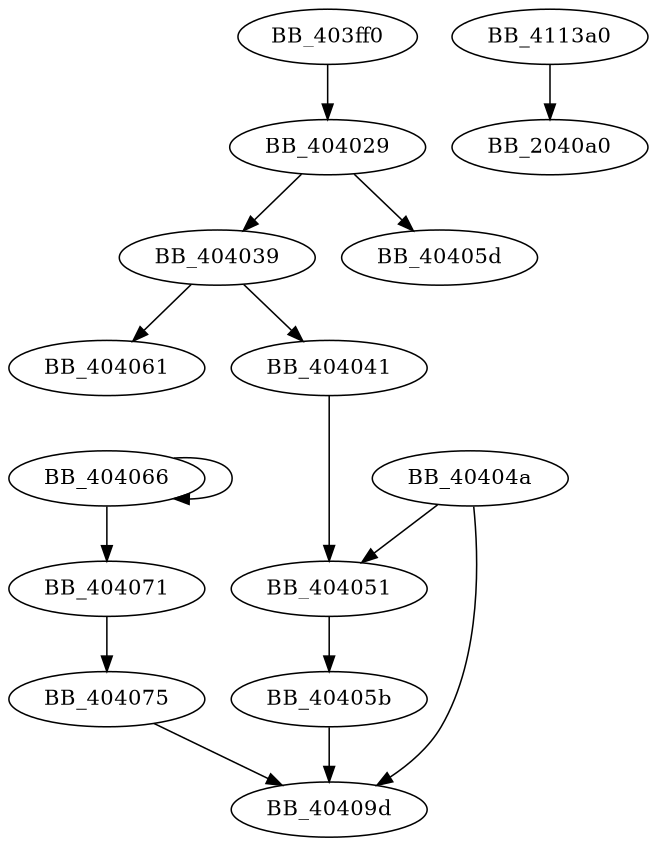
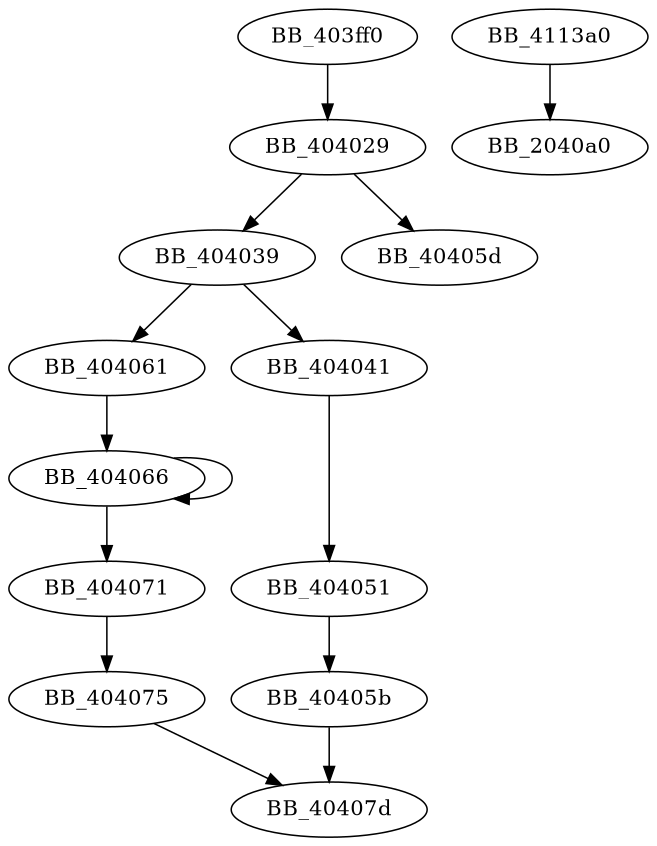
none -> (107, 416)
(470, 478) -> none
(329, 810) -> (329, 810)
